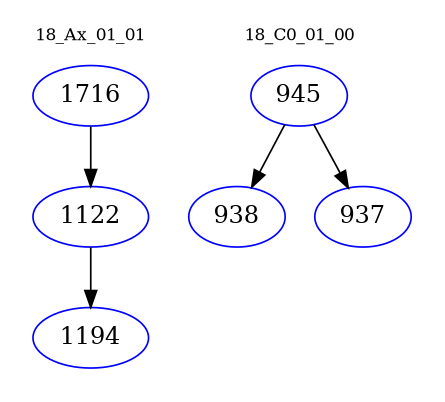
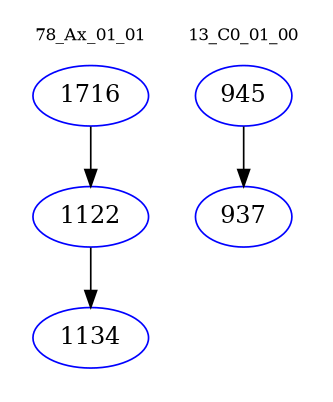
(91, 36) -> (91, 36)
(300, 36) -> (244, 36)
(237, 217) -> none
(91, 338) -> (91, 338)
